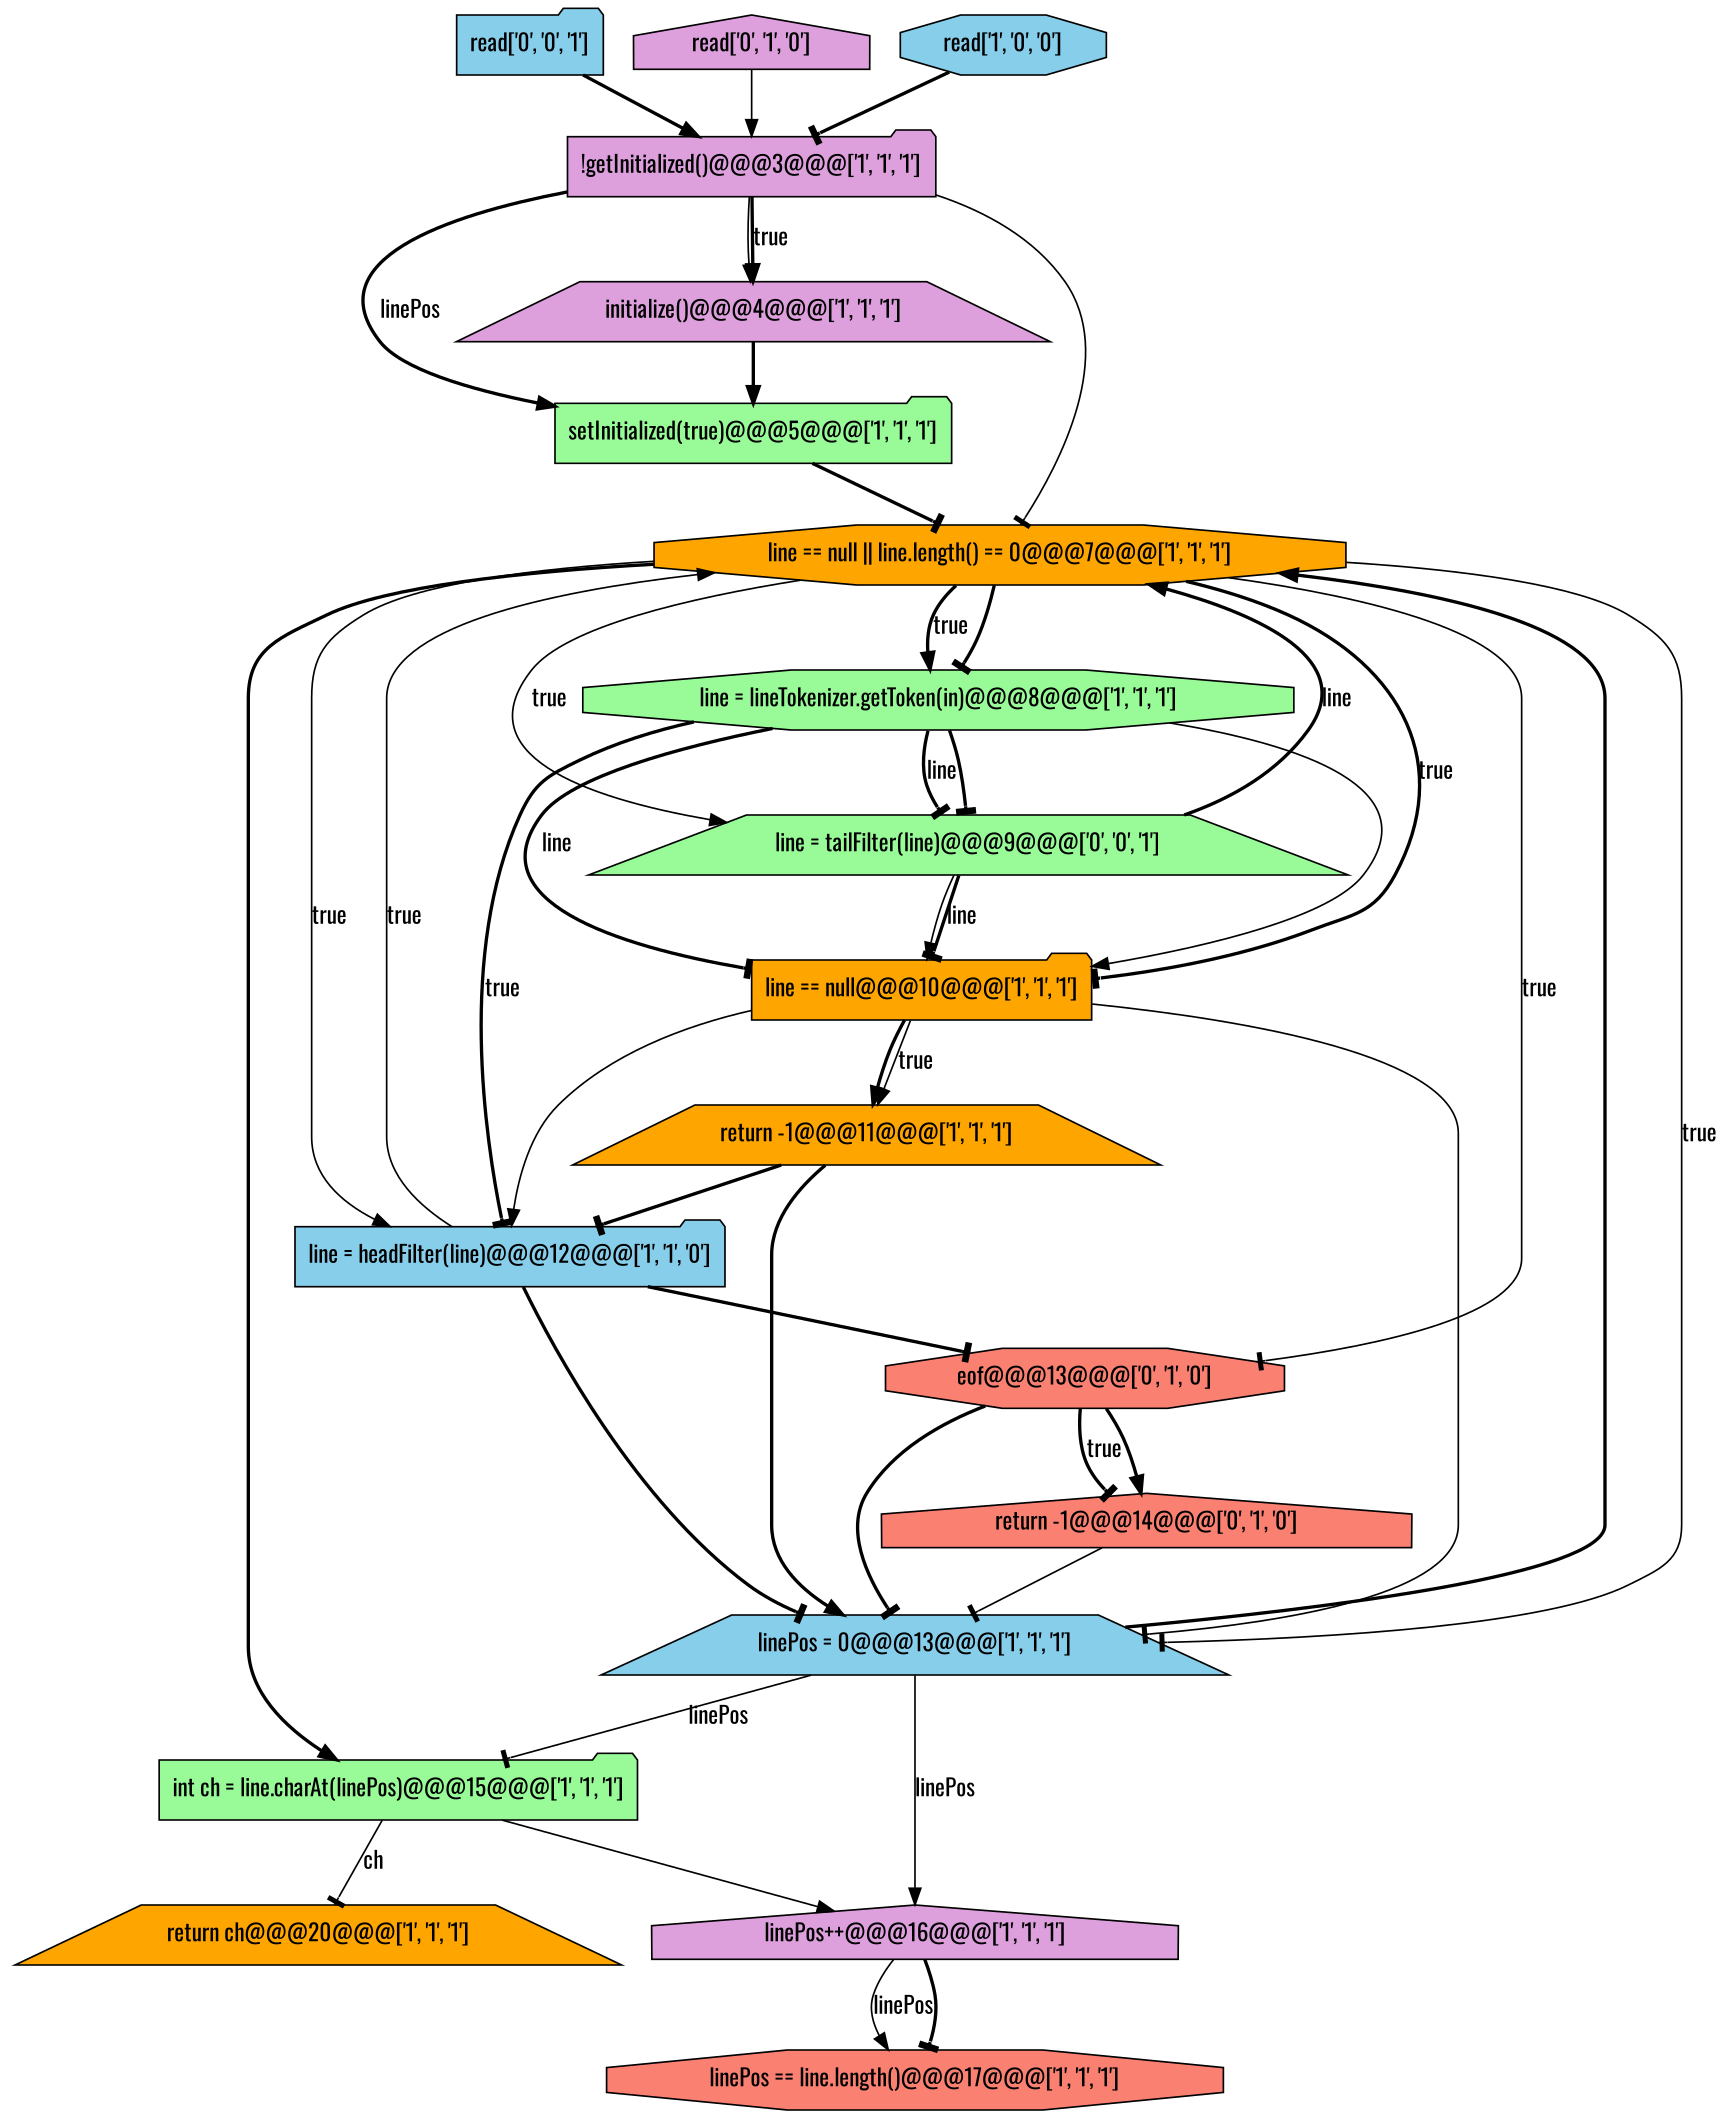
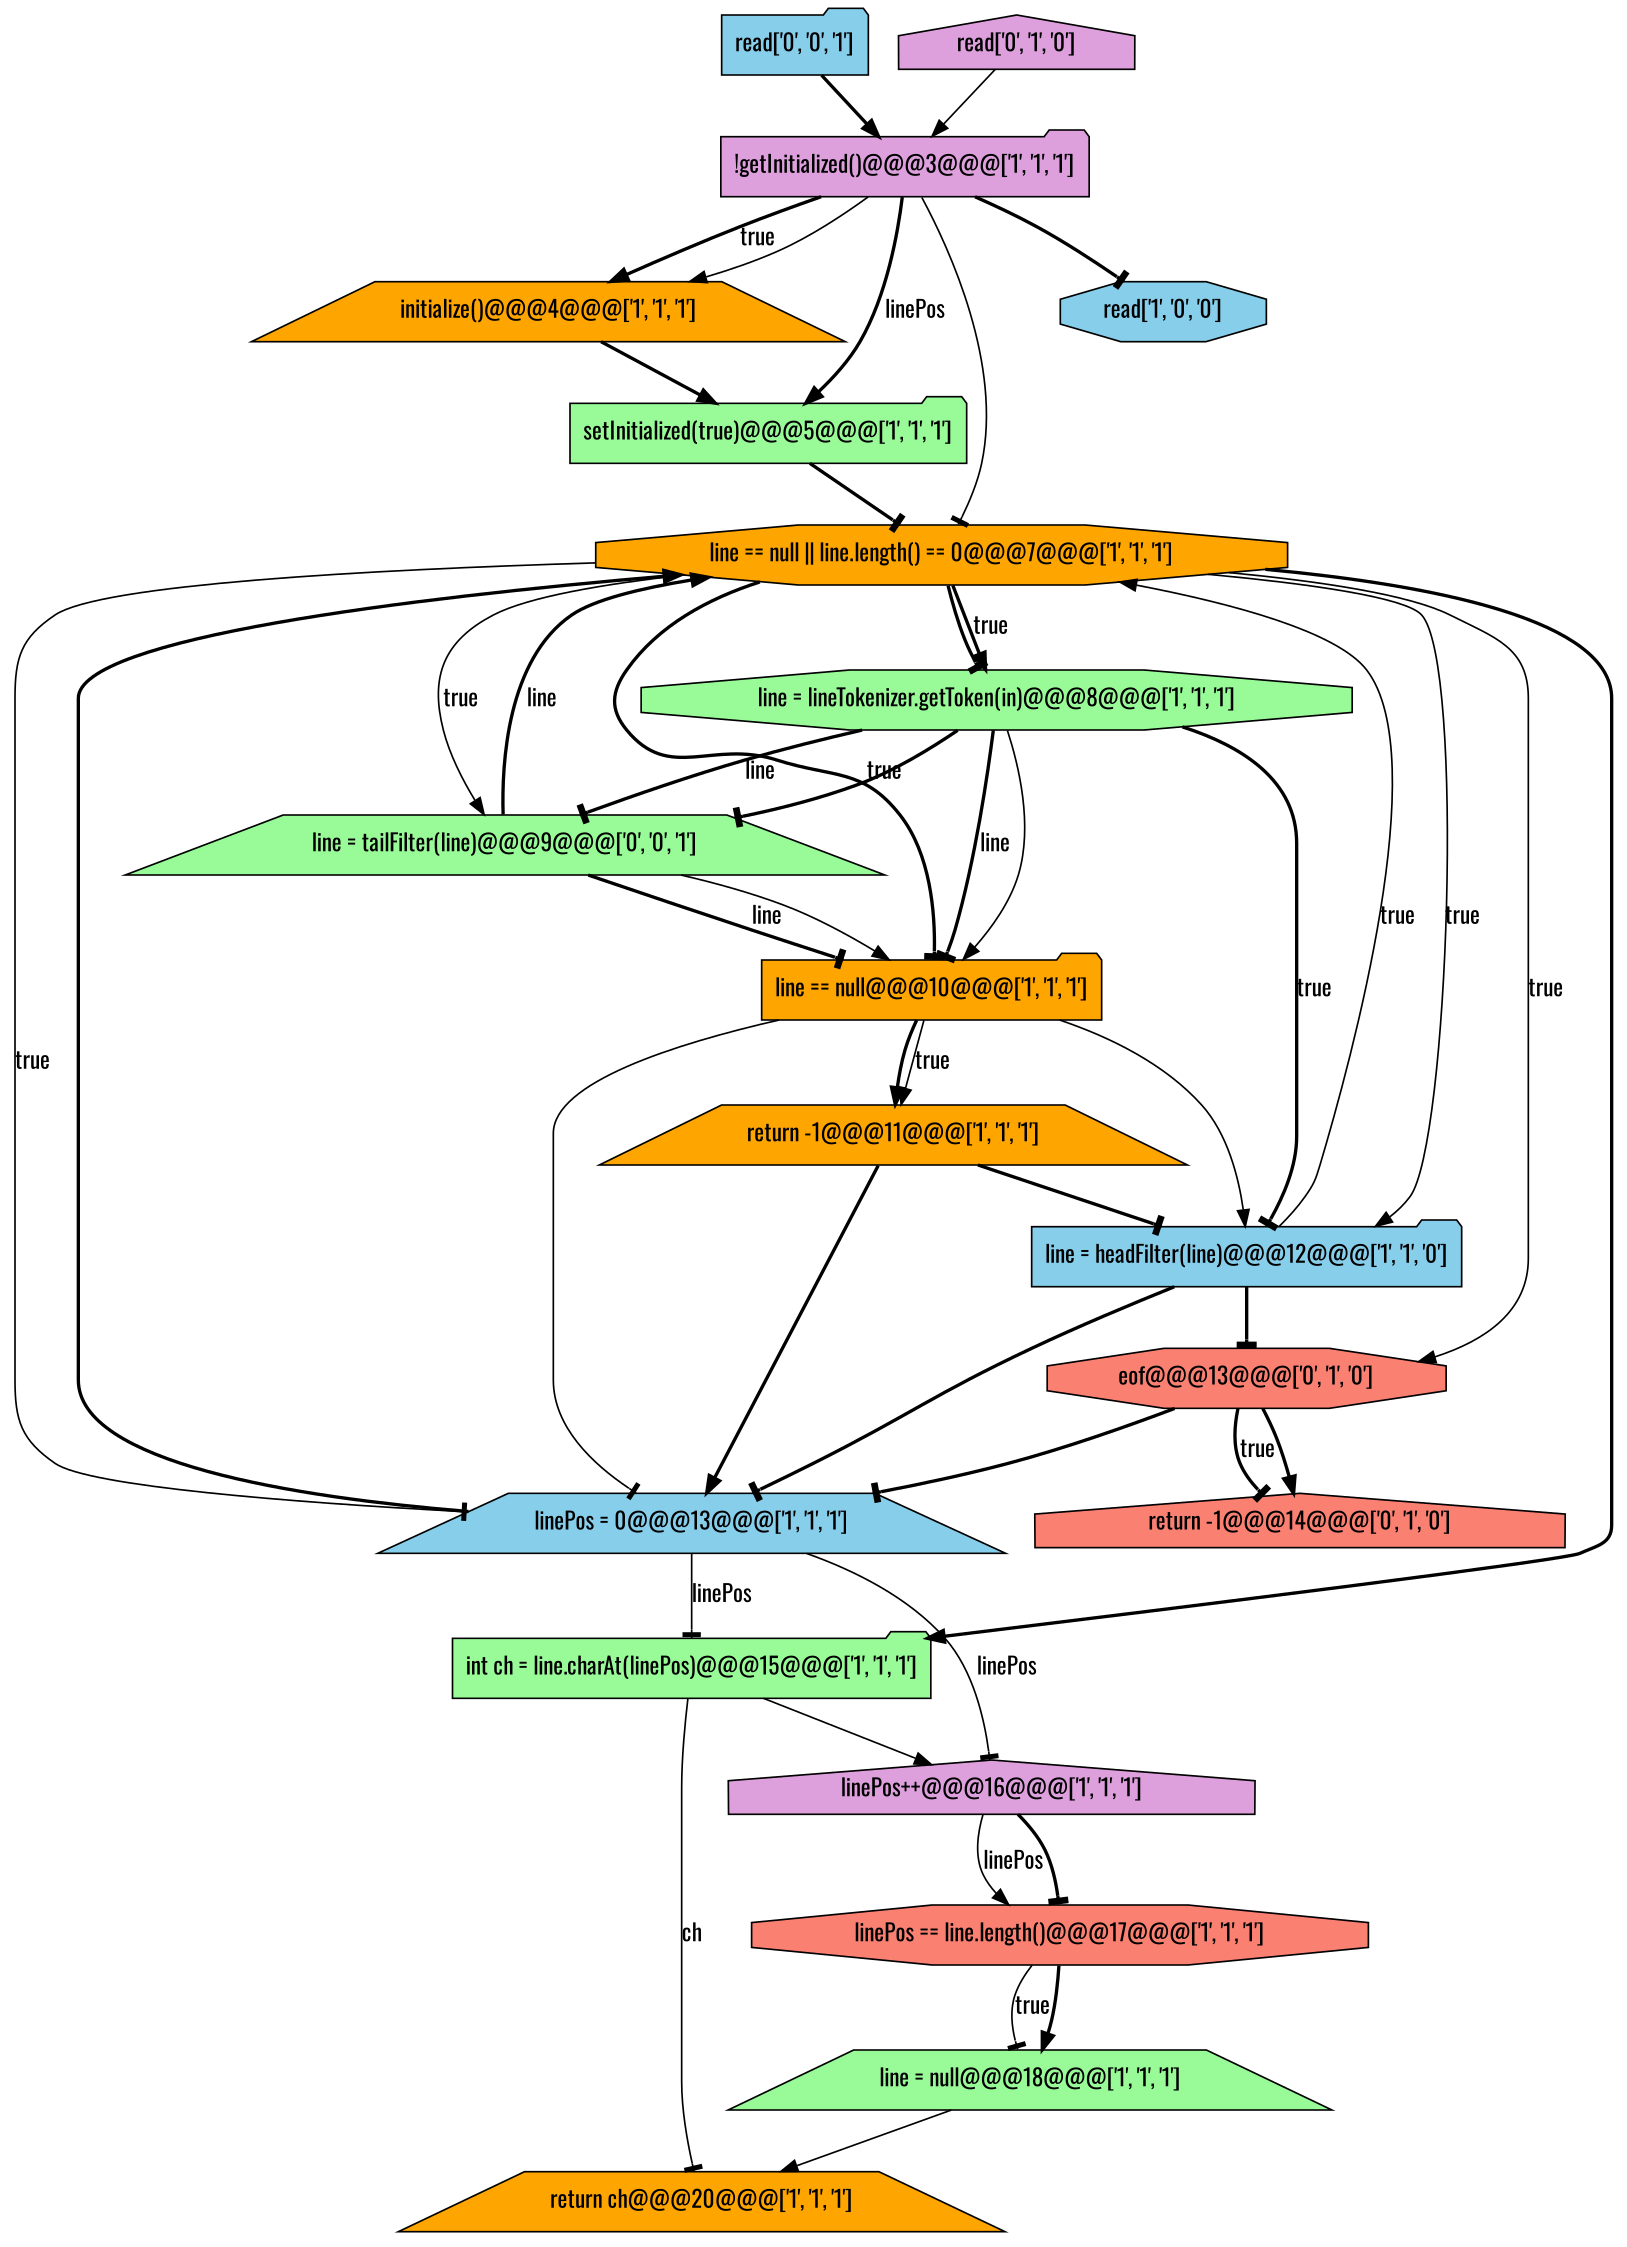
(885, 102) -> (1048, 233)
(753, 312) -> (548, 312)
(1522, 957) -> (1528, 877)
(1040, 1579) -> none
(915, 1782) -> (931, 1624)
none -> (1030, 2080)
